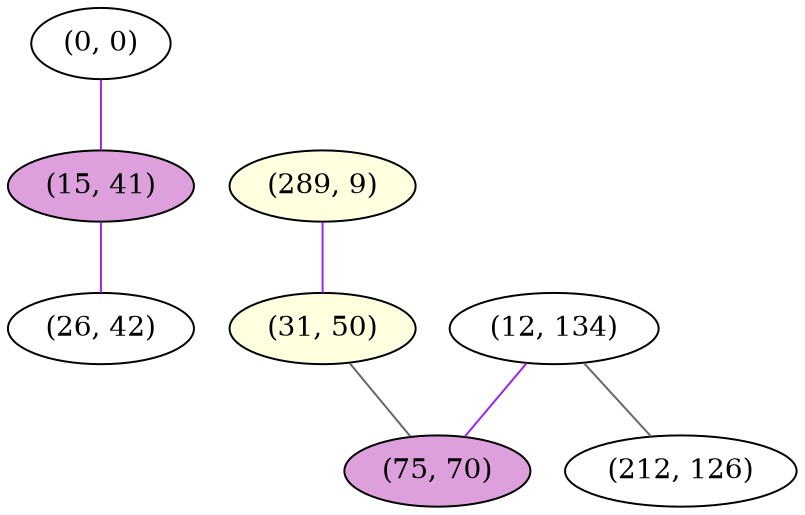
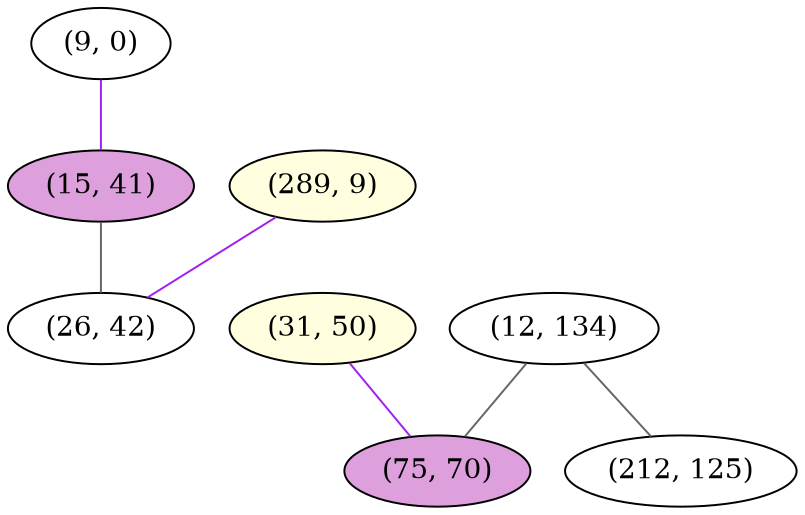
(101, 44) -> (101, 44)
(101, 257) -> (101, 257)
(323, 257) -> (212, 257)
(380, 400) -> (380, 400)
(496, 400) -> (496, 400)
(681, 471) -> (681, 471)
